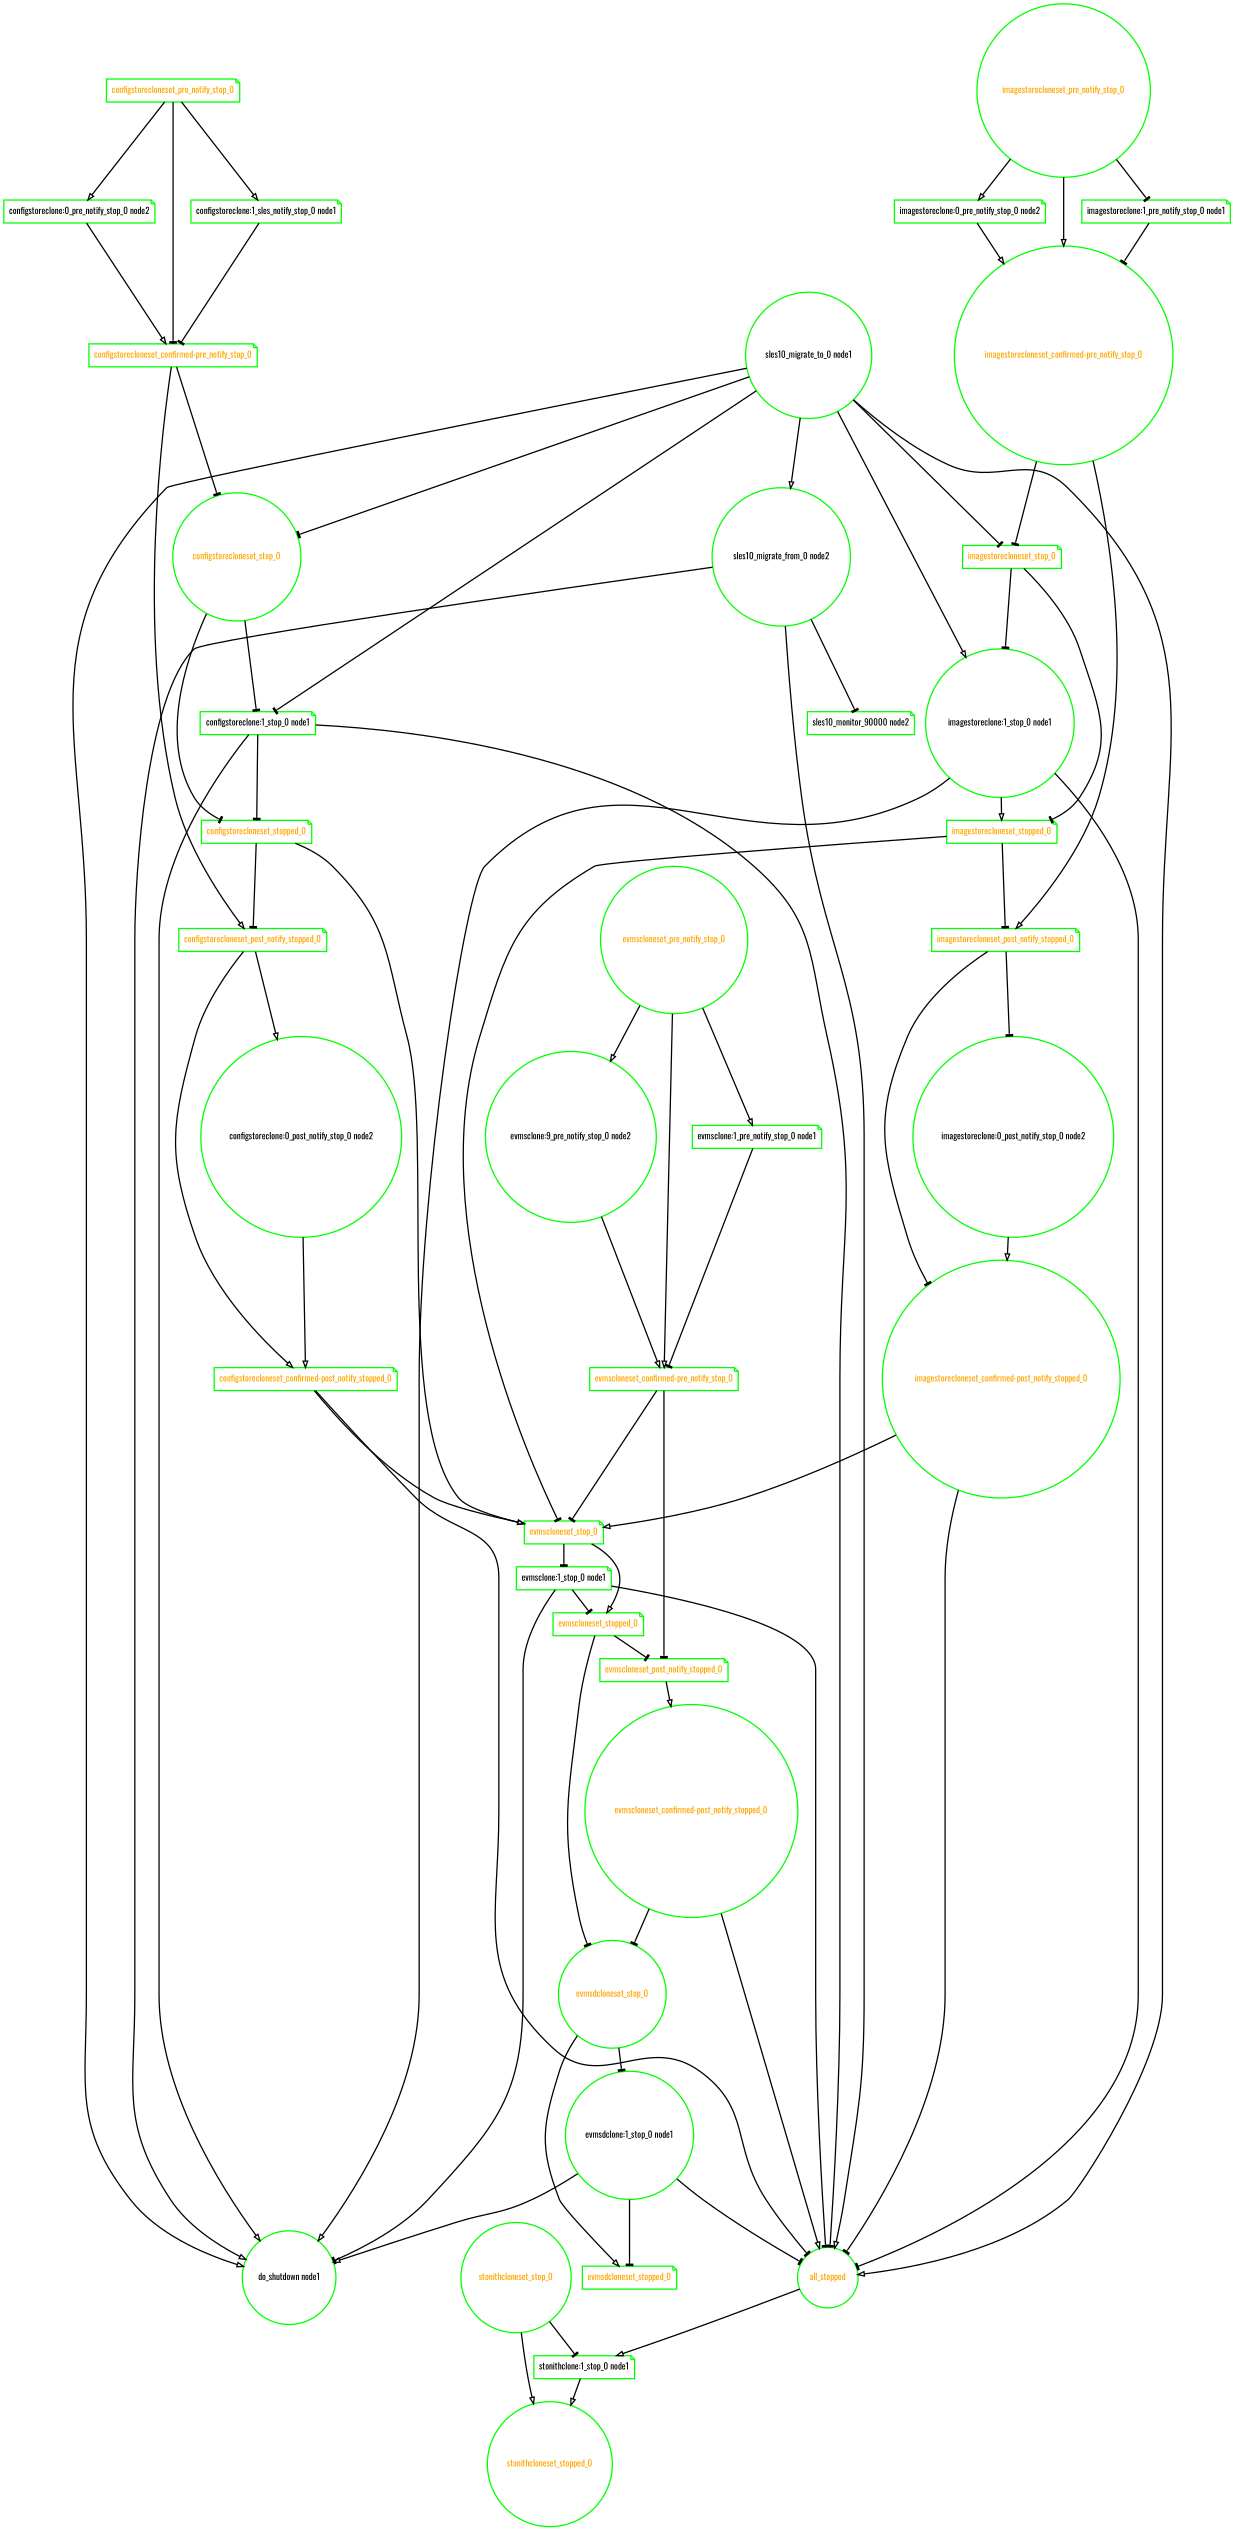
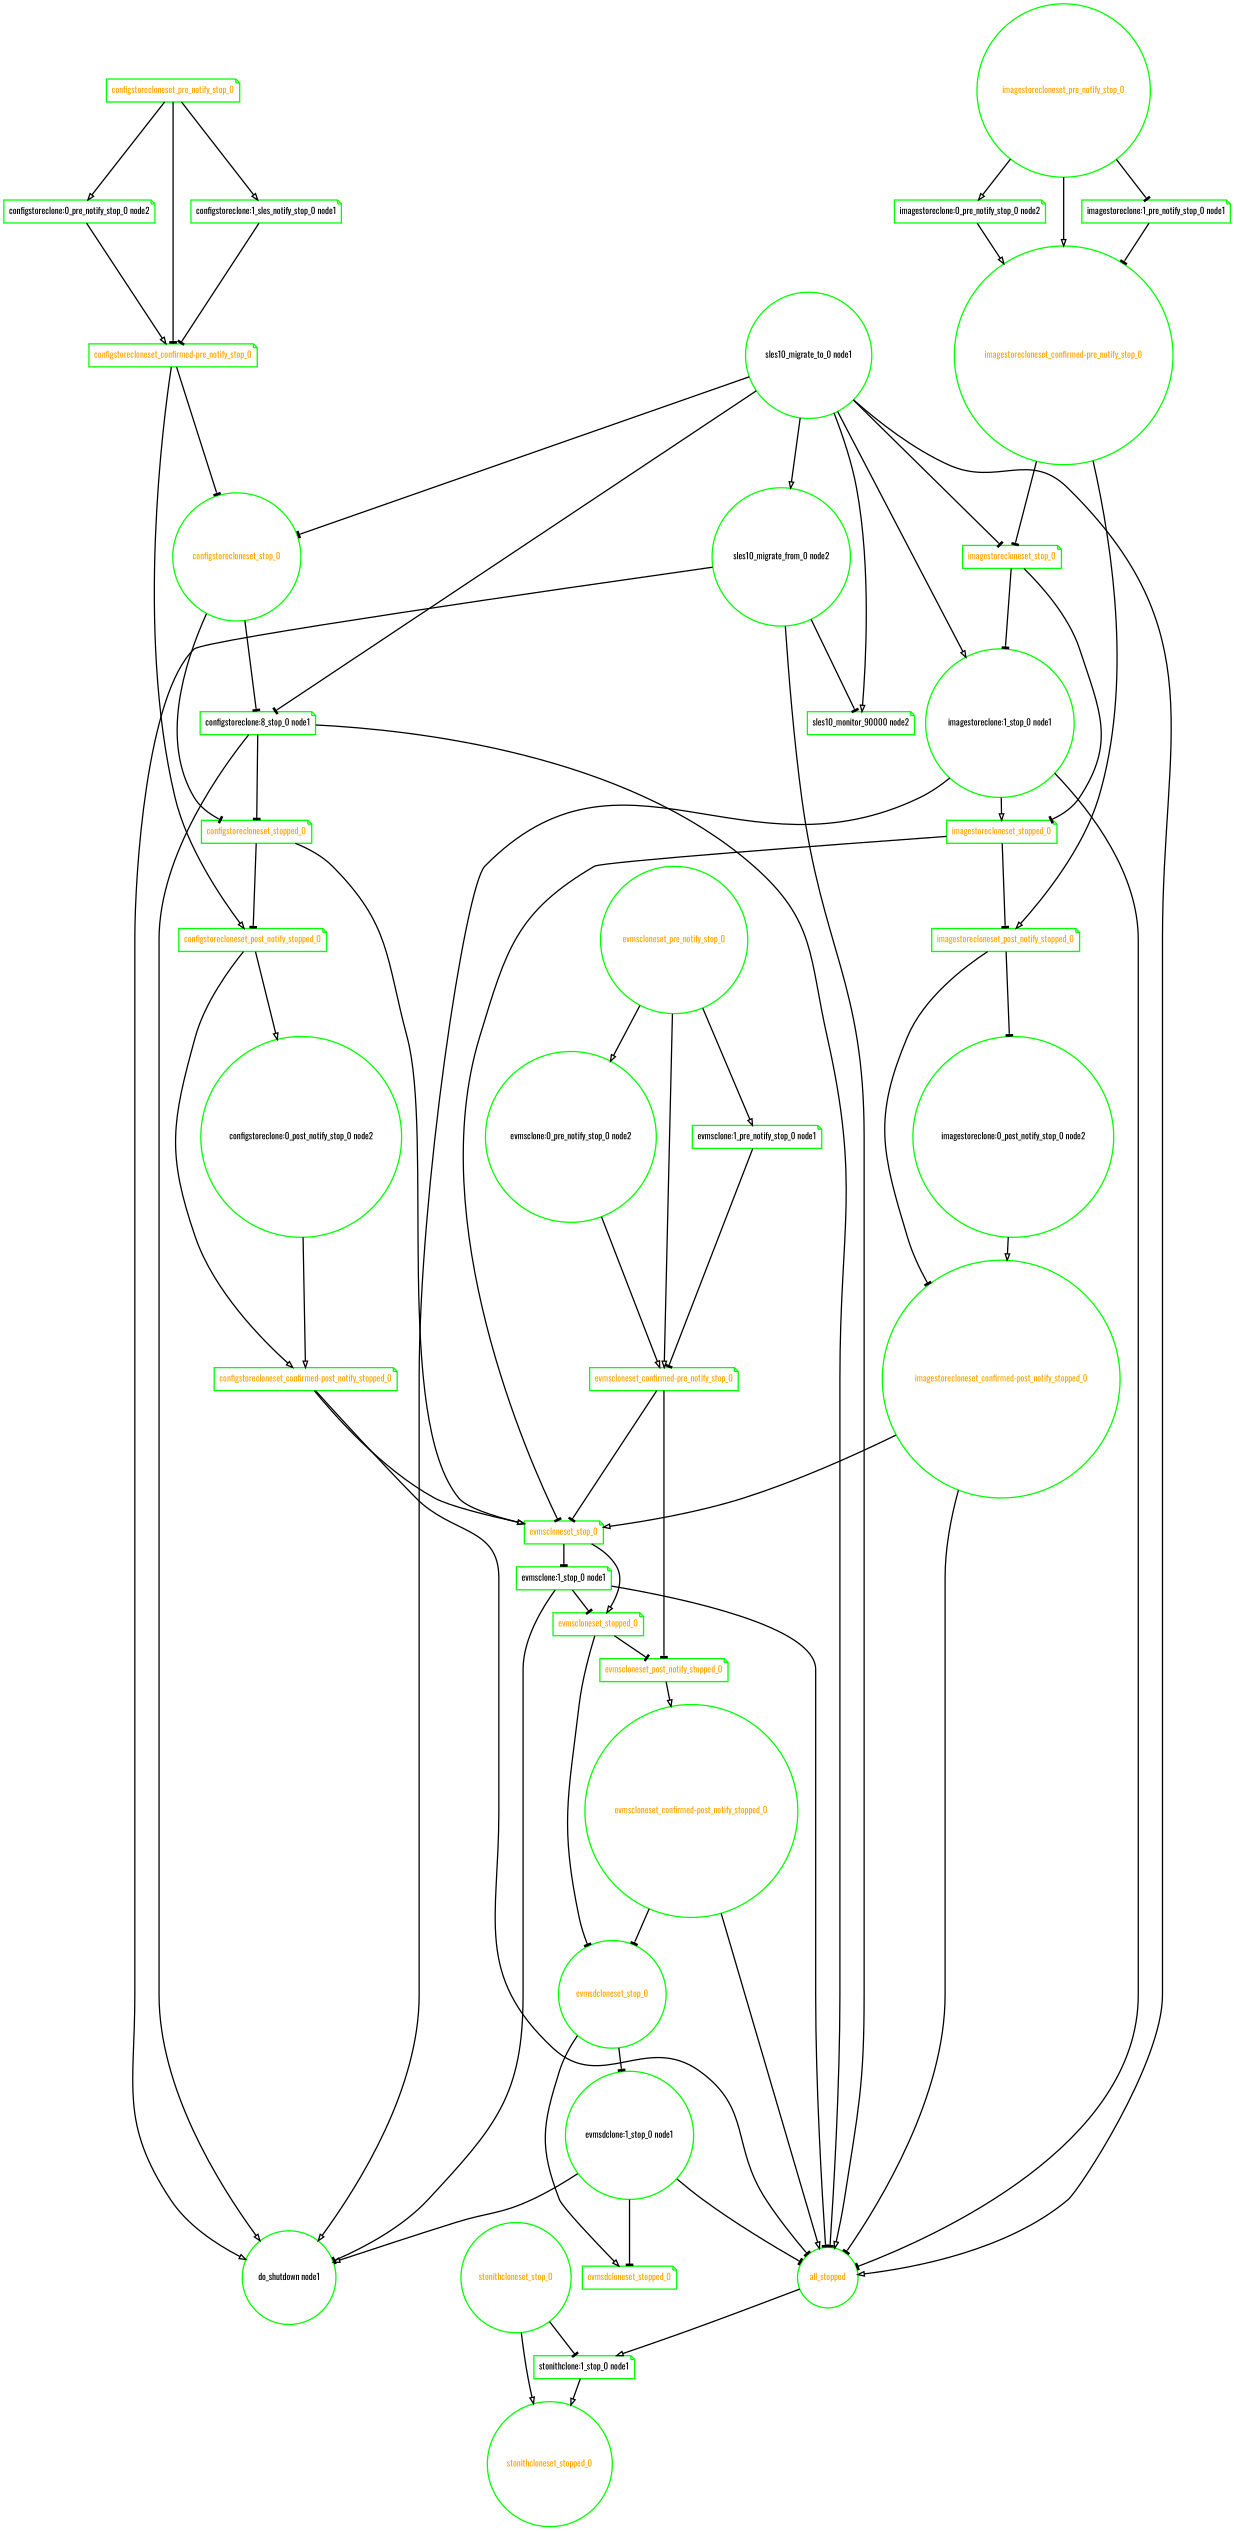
(258, 723) -> (258, 723)
(86, 1103) -> (865, 557)
(571, 1137) -> (571, 1137)
